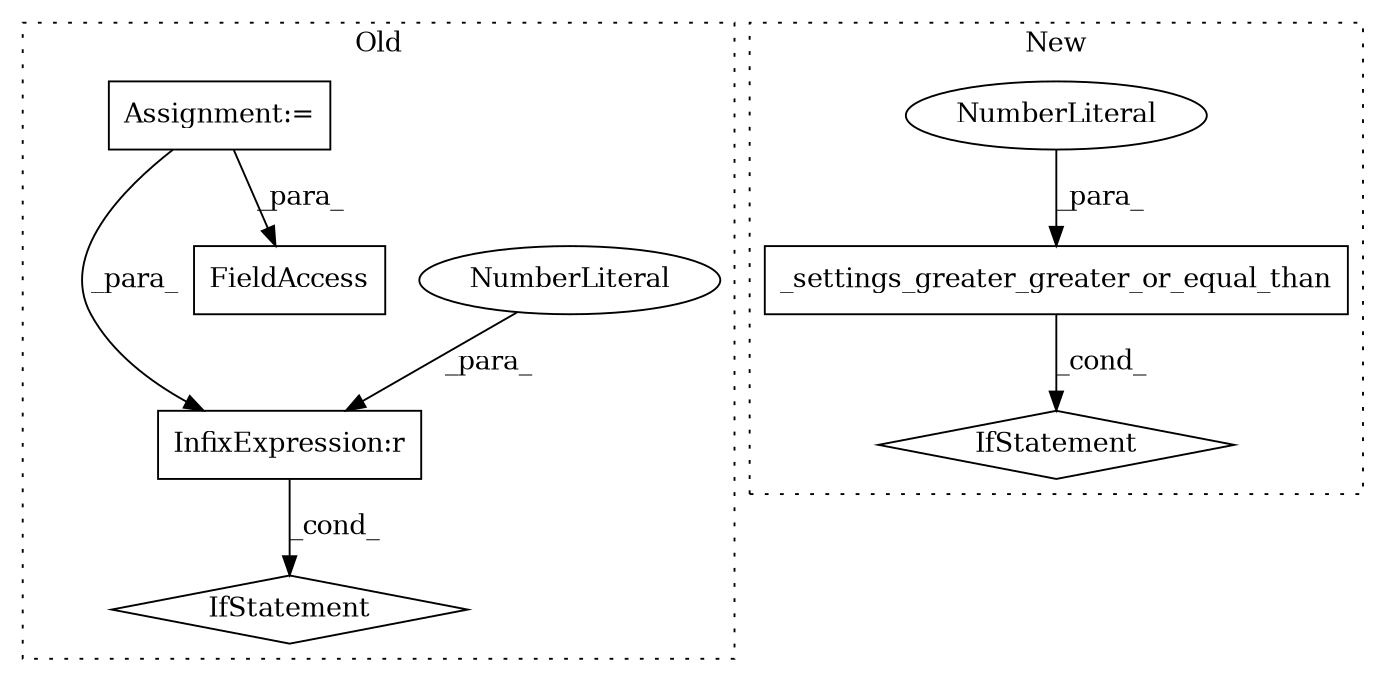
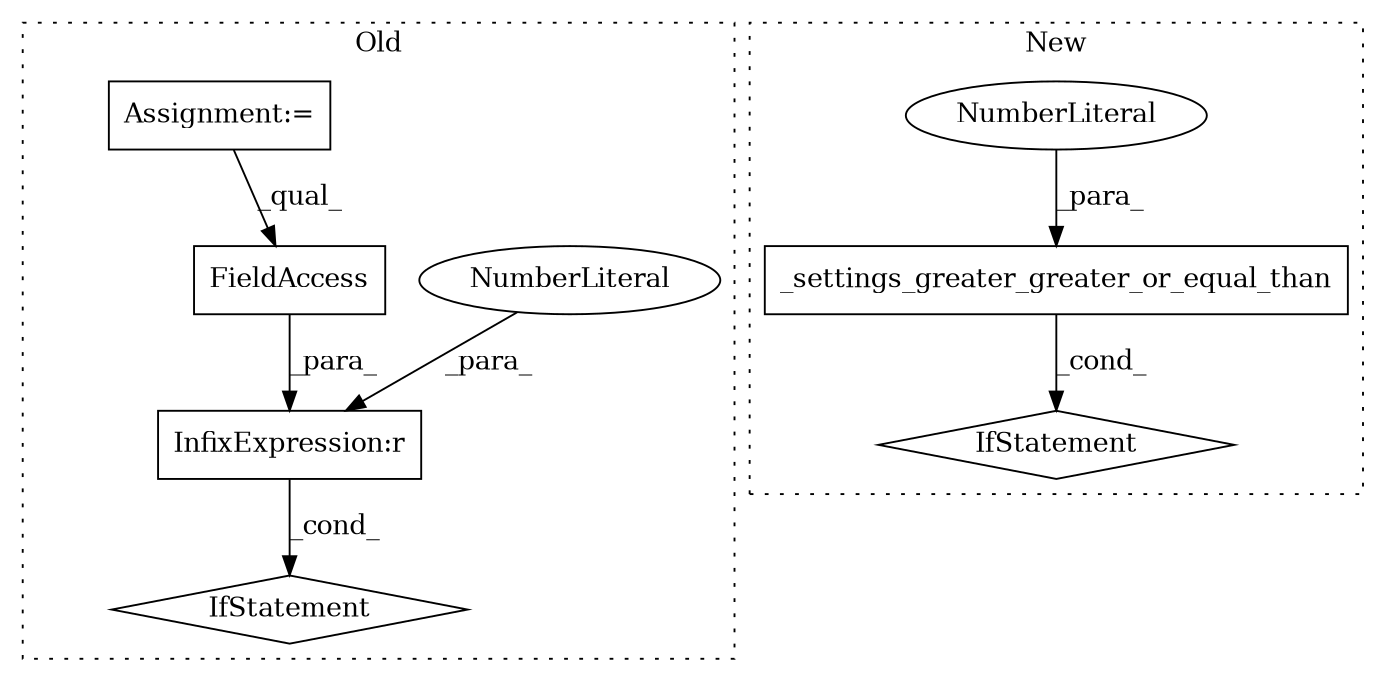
(300, 198) -> (300, 198)
(83, 282) -> (290, 353)
